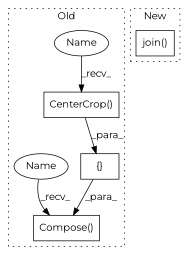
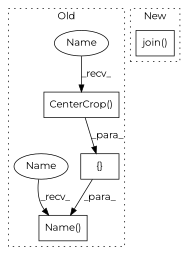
(67, 228) -> (63, 228)
